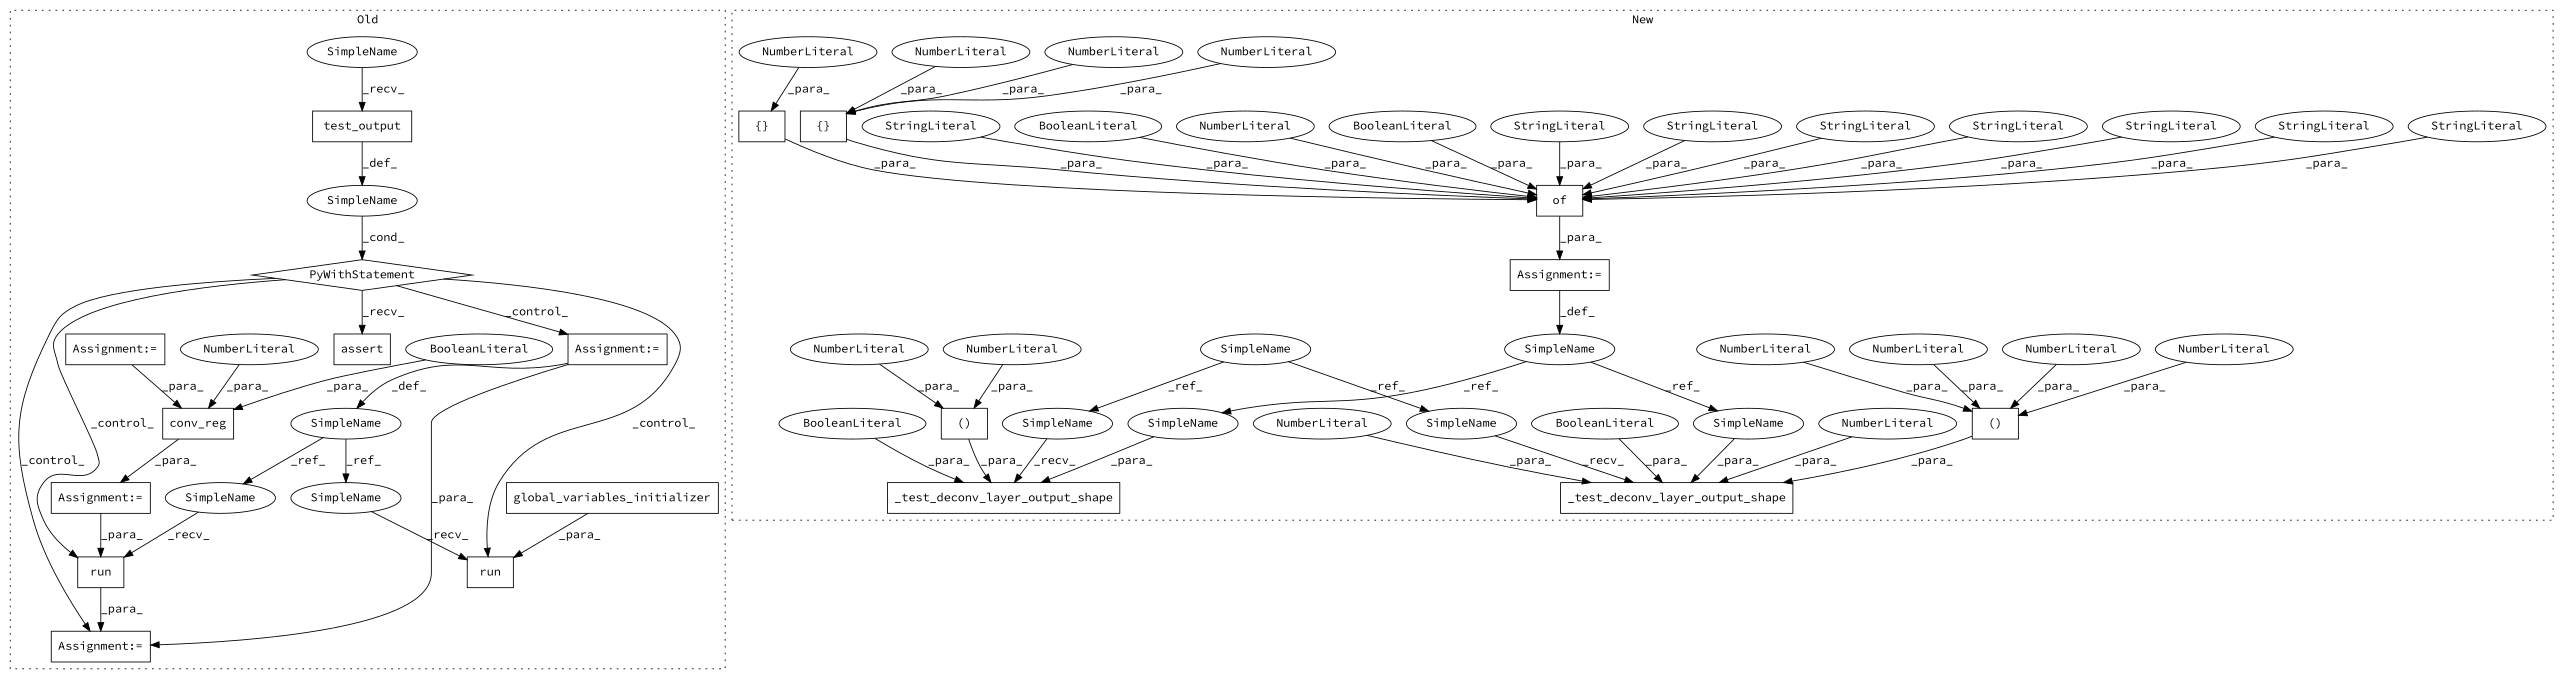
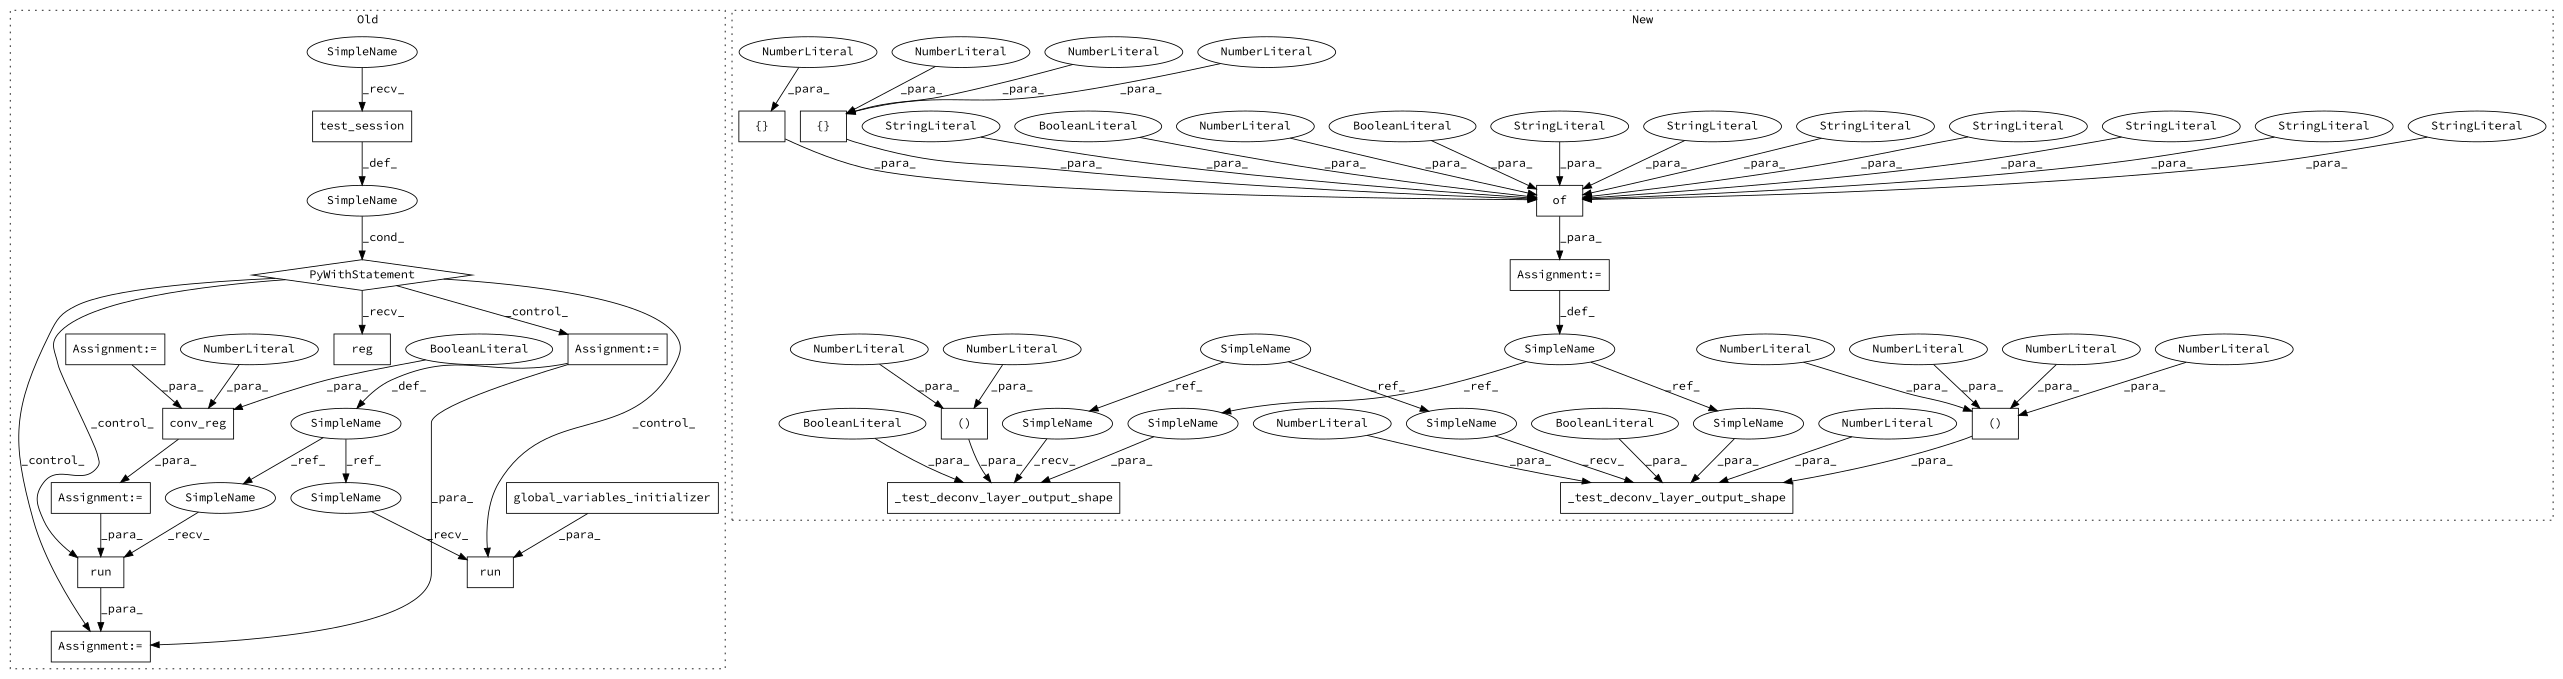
(362, 126) -> (362, 126)
(362, 349) -> (362, 349)
